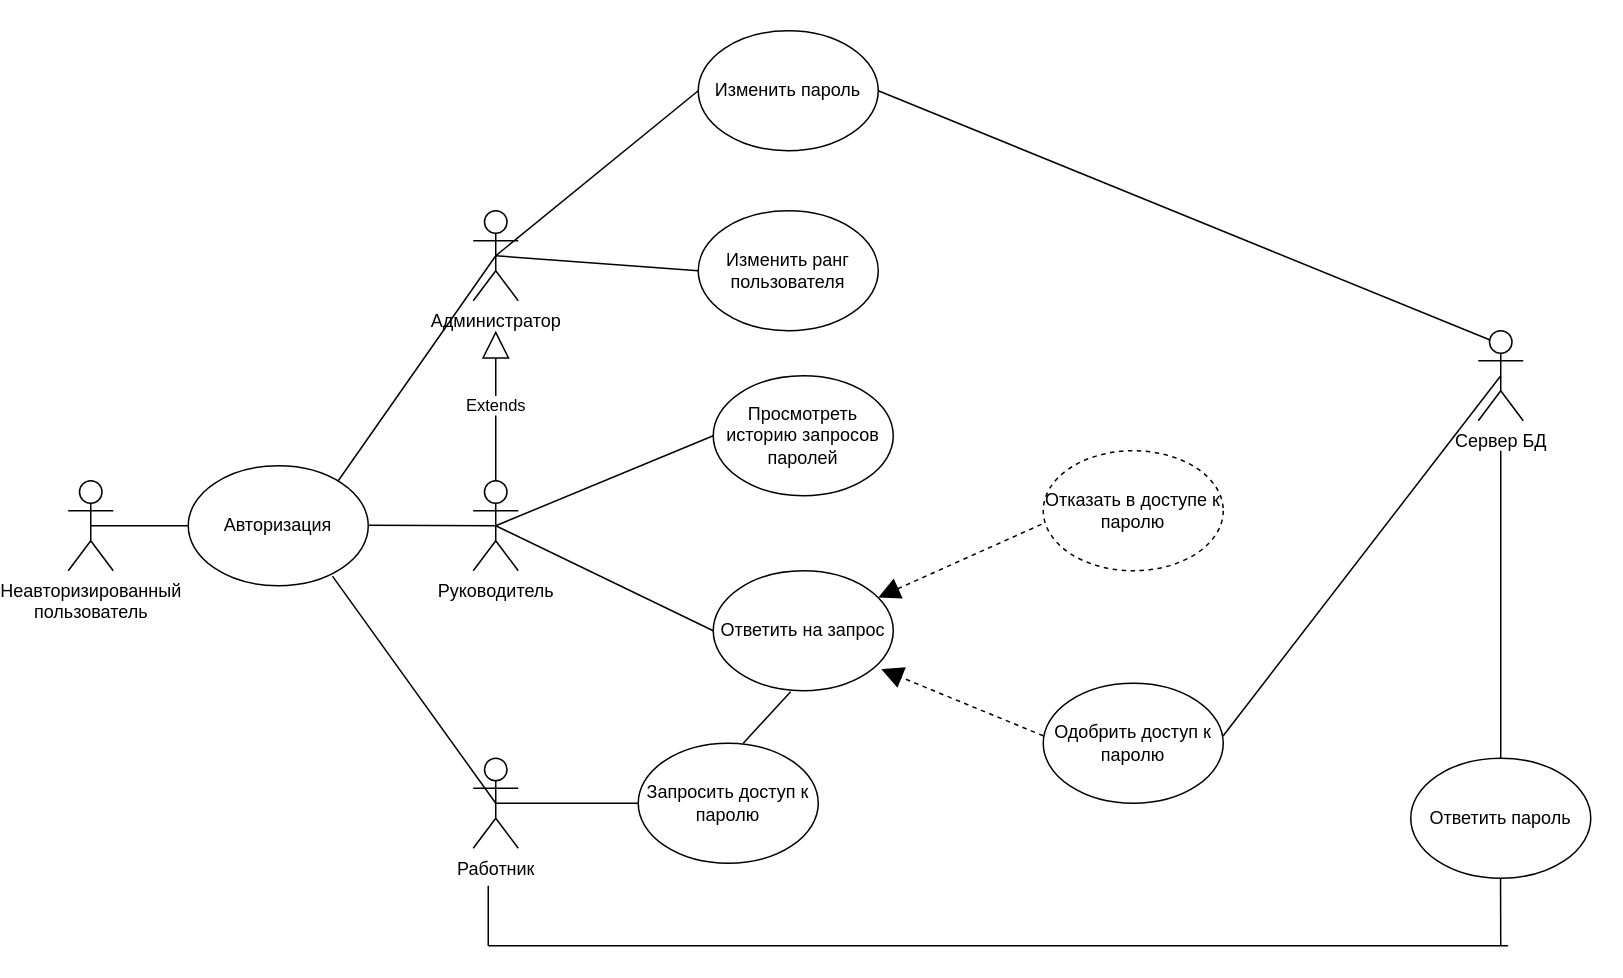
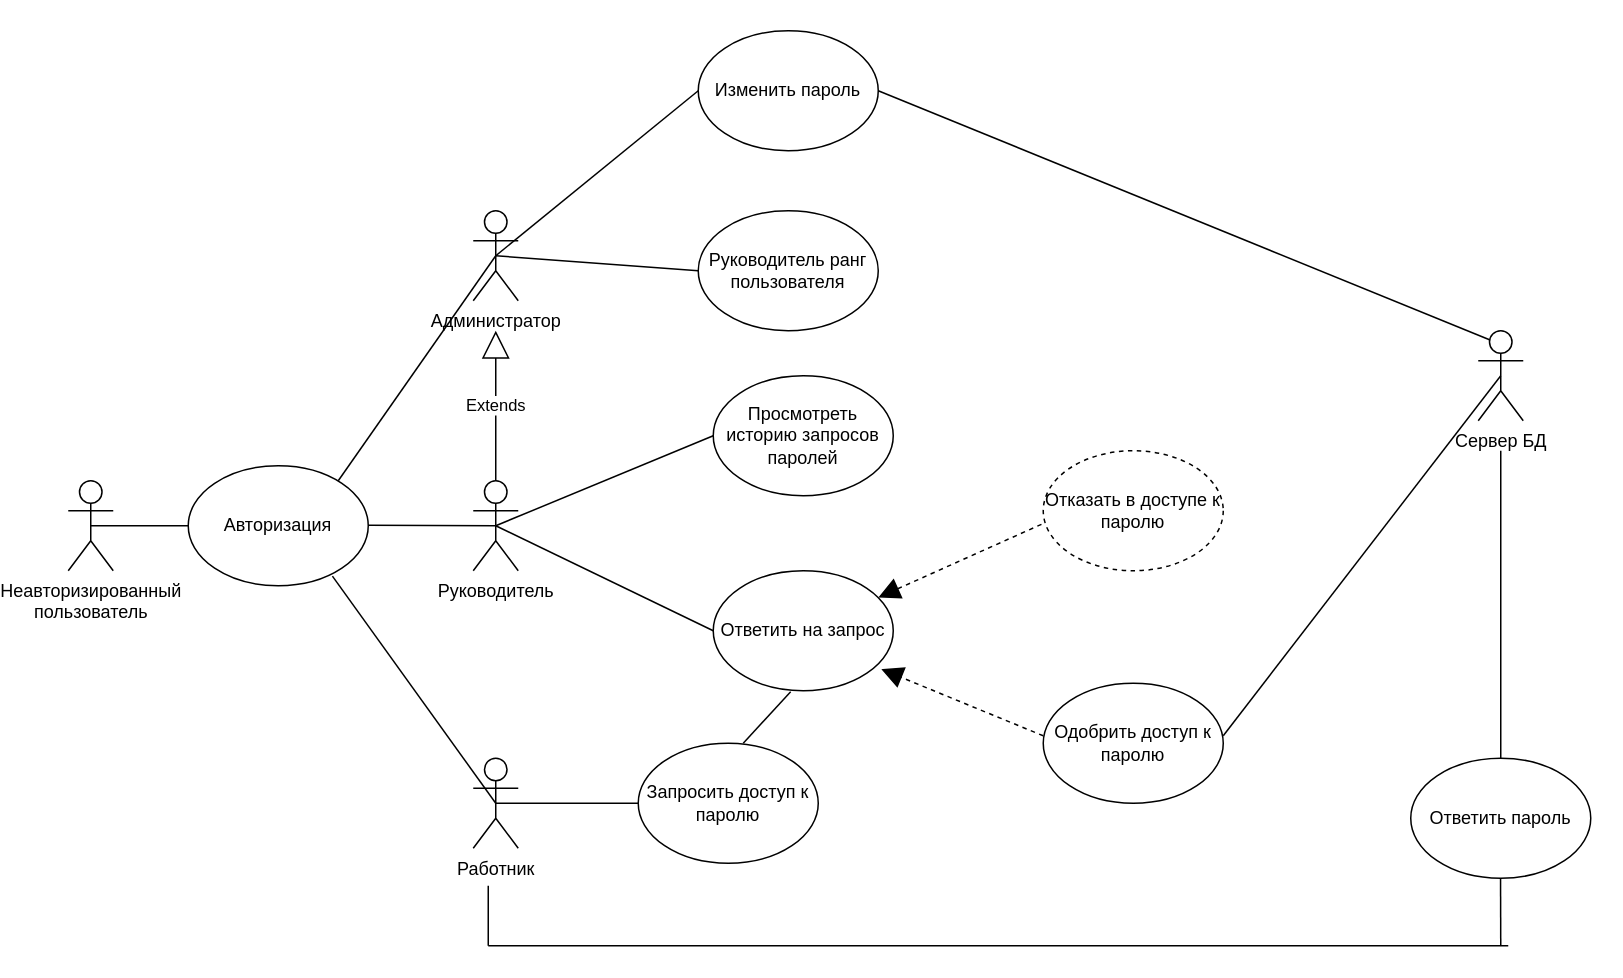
(788, 271) -> (788, 271)
